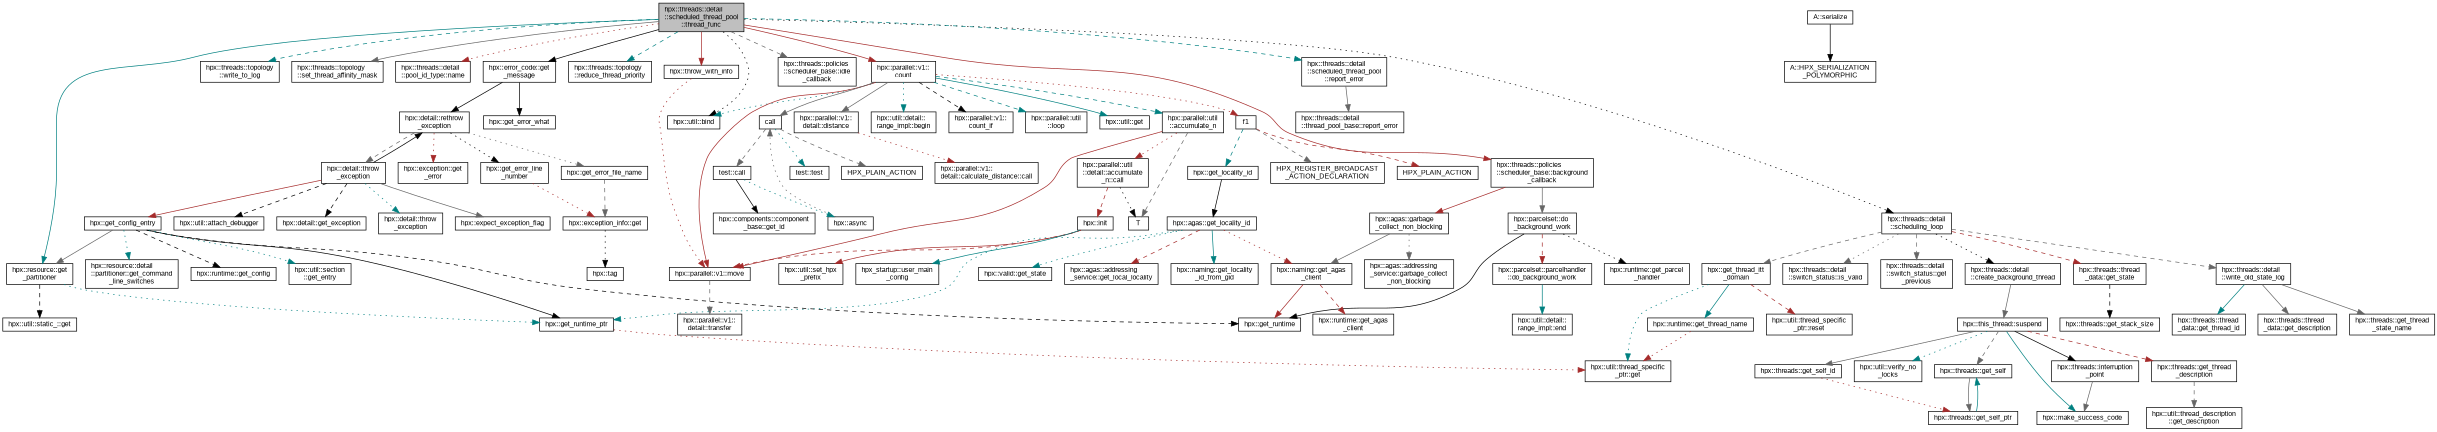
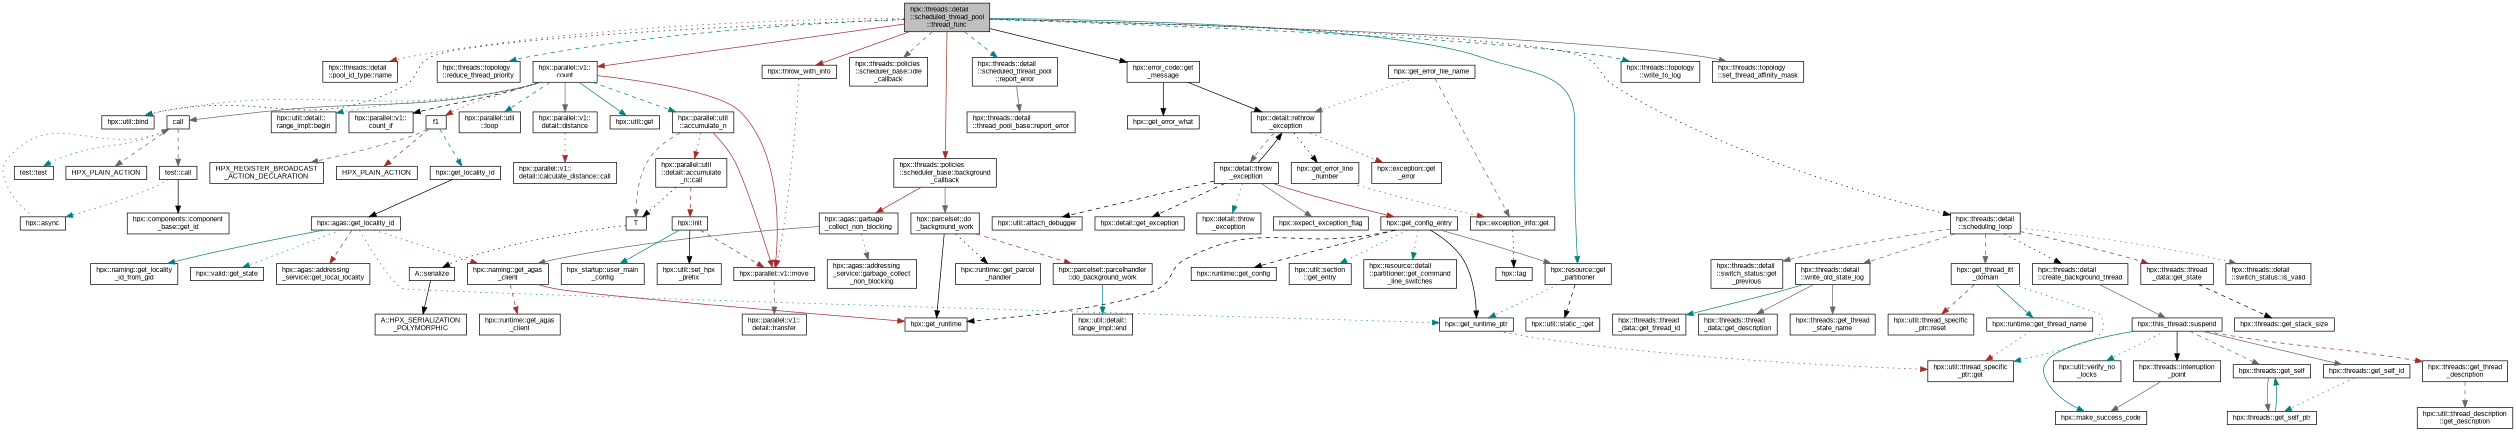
(523, 149) -> (1368, 94)
none -> (536, 240)
(962, 247) -> (690, 243)
(1882, 394) -> (2323, 393)
